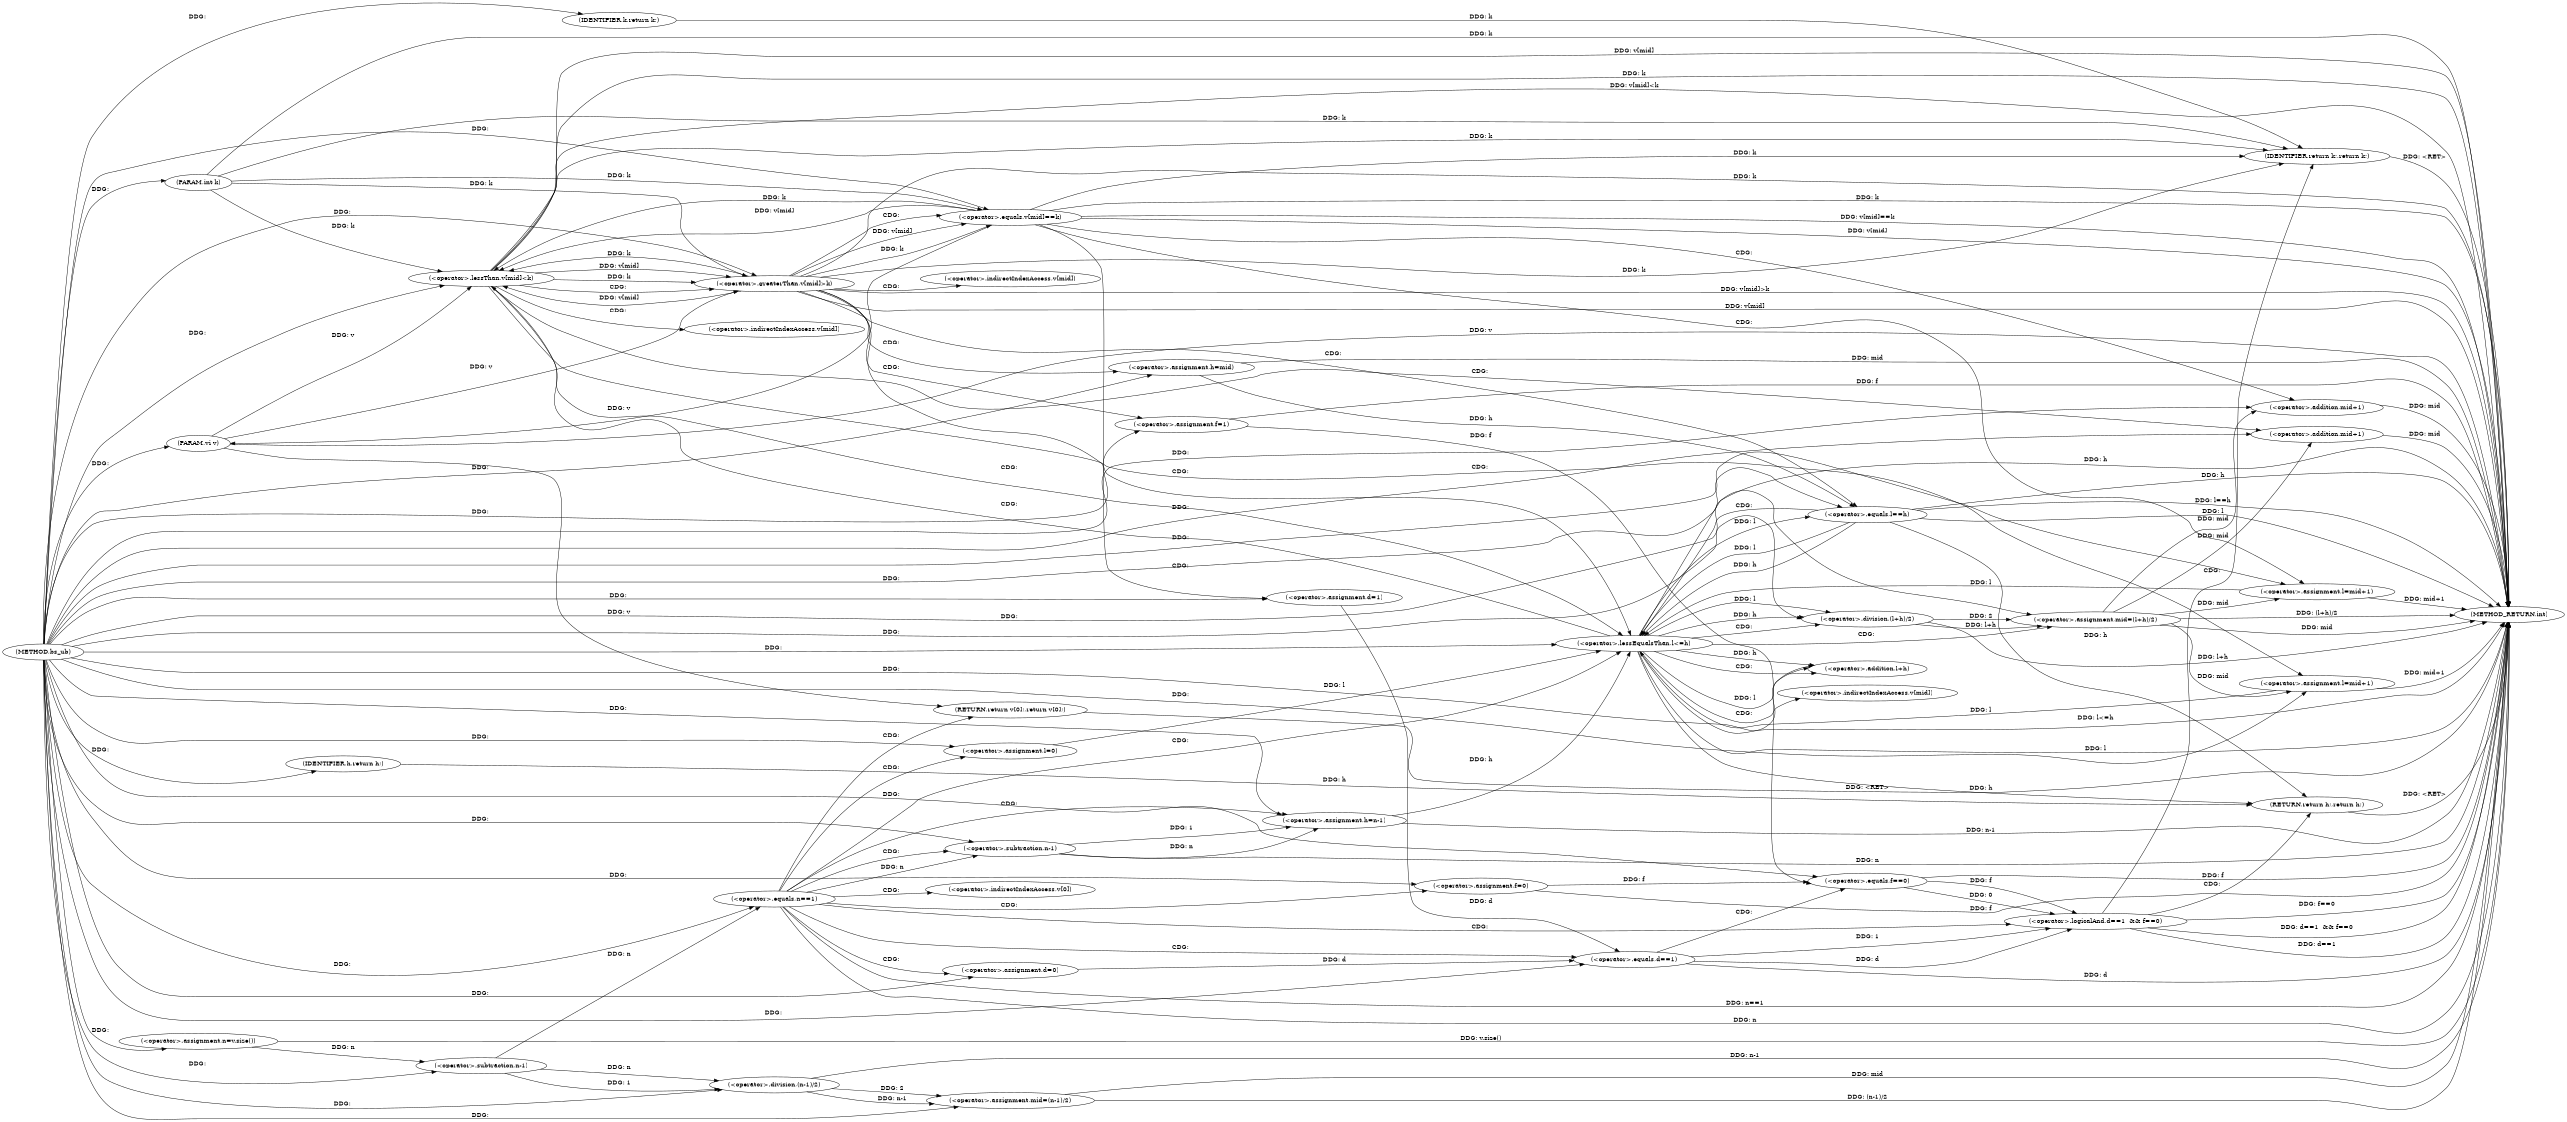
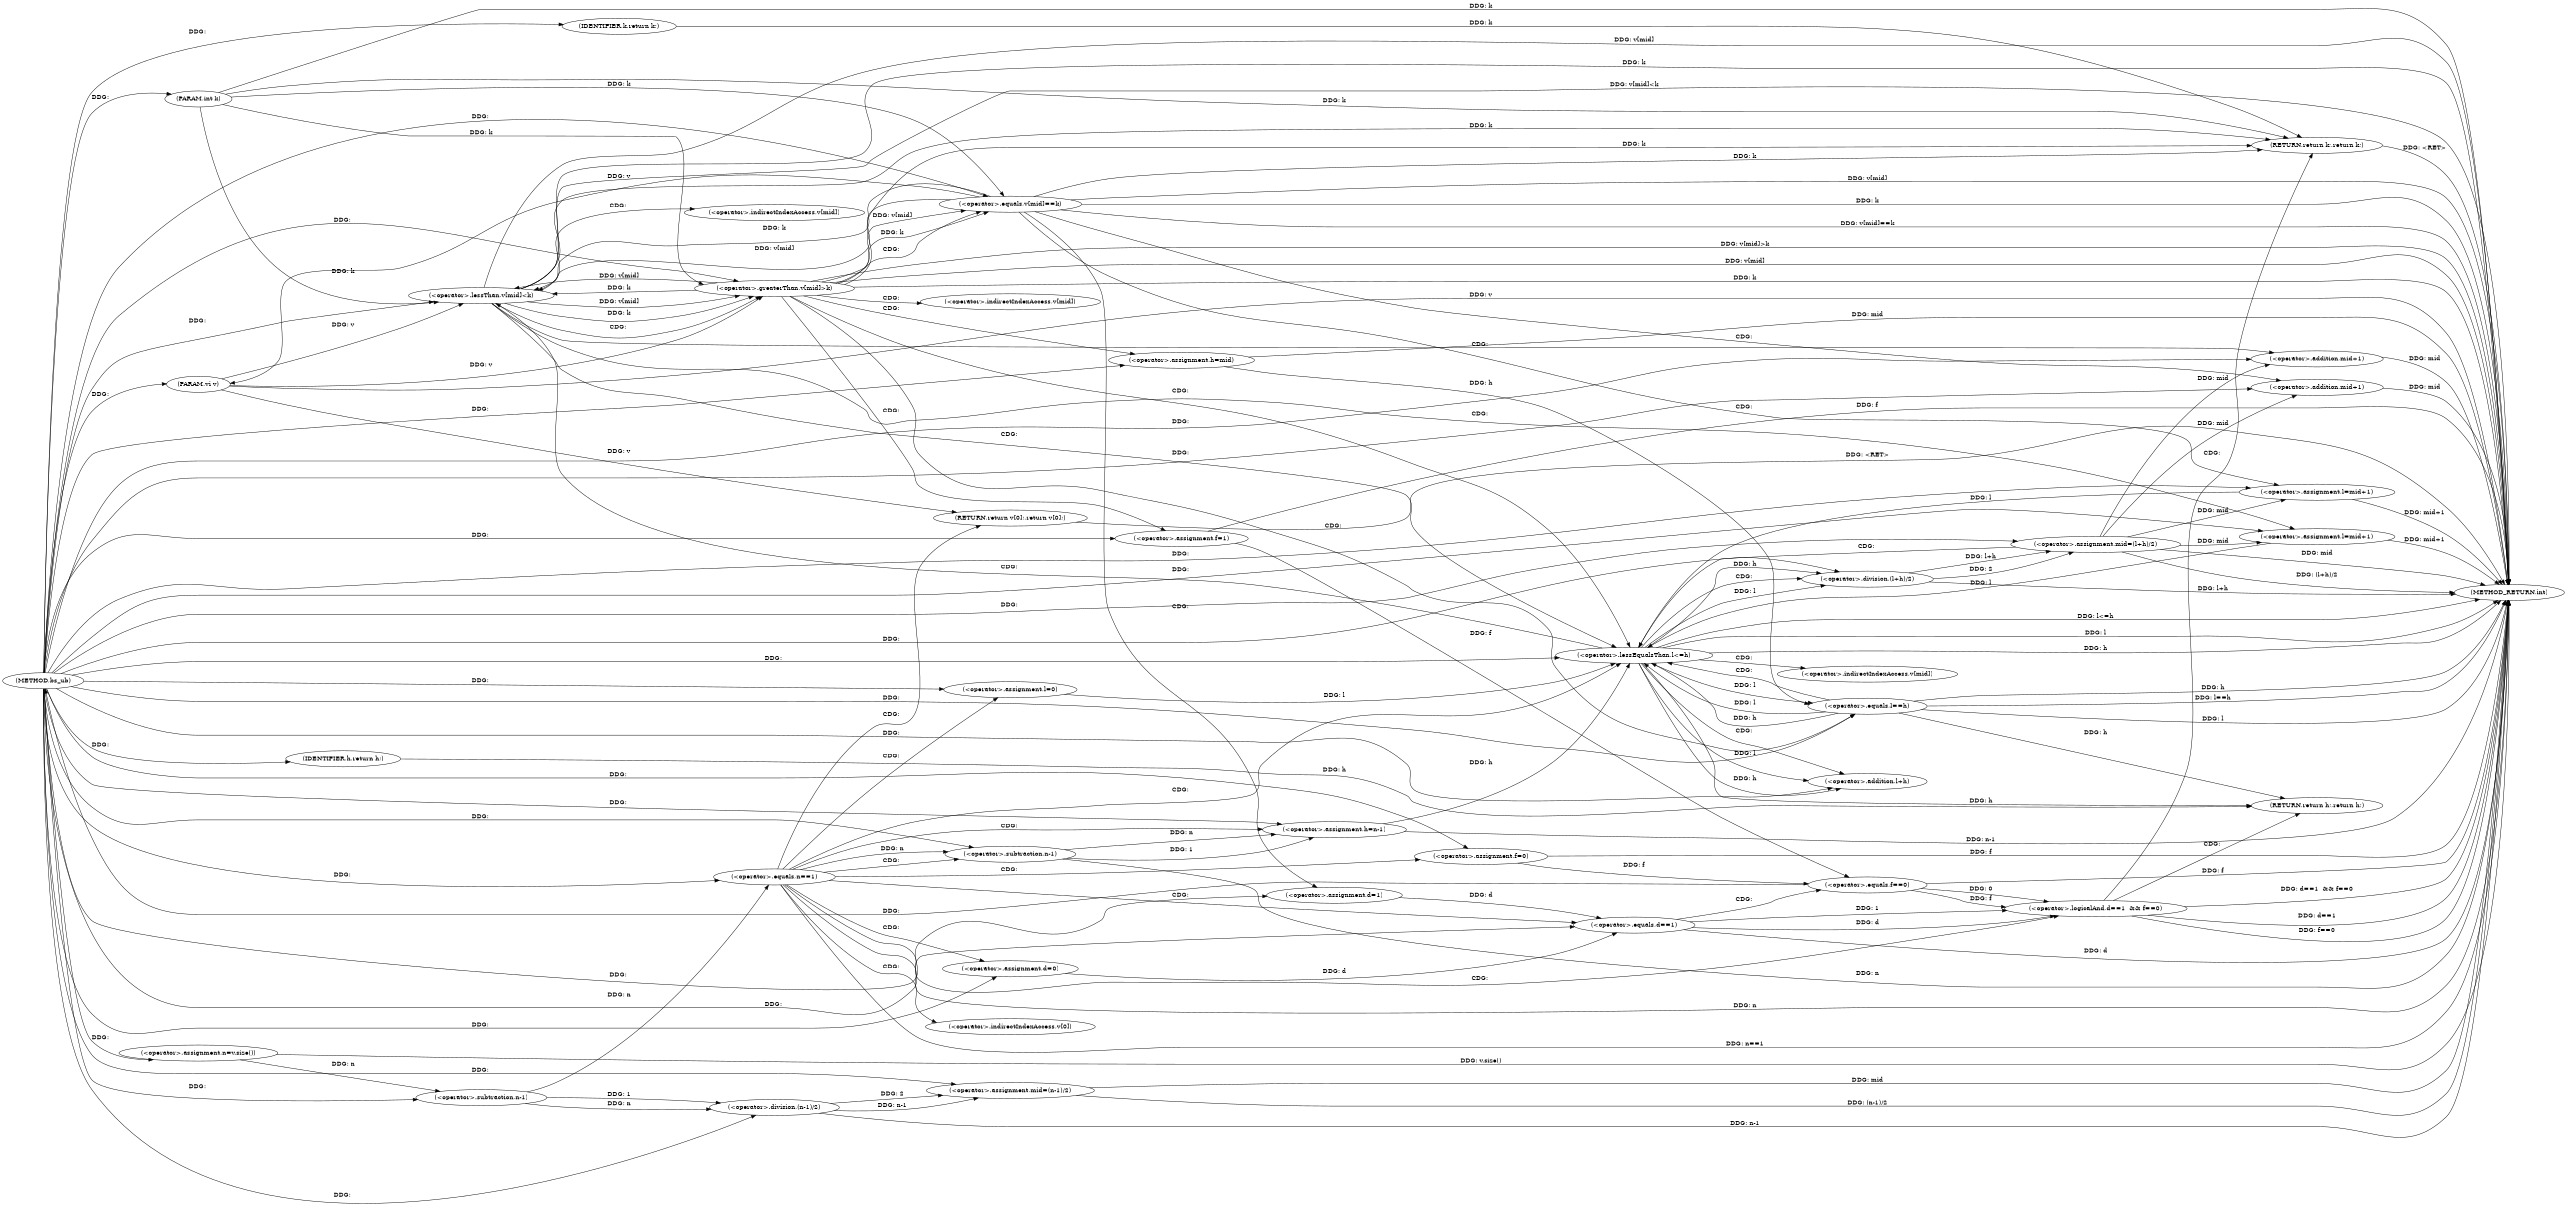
(2317, 156) -> (2317, 145)
(1880, 642) -> (1809, 555)
(2466, 777) -> none
(895, 799) -> (857, 914)
